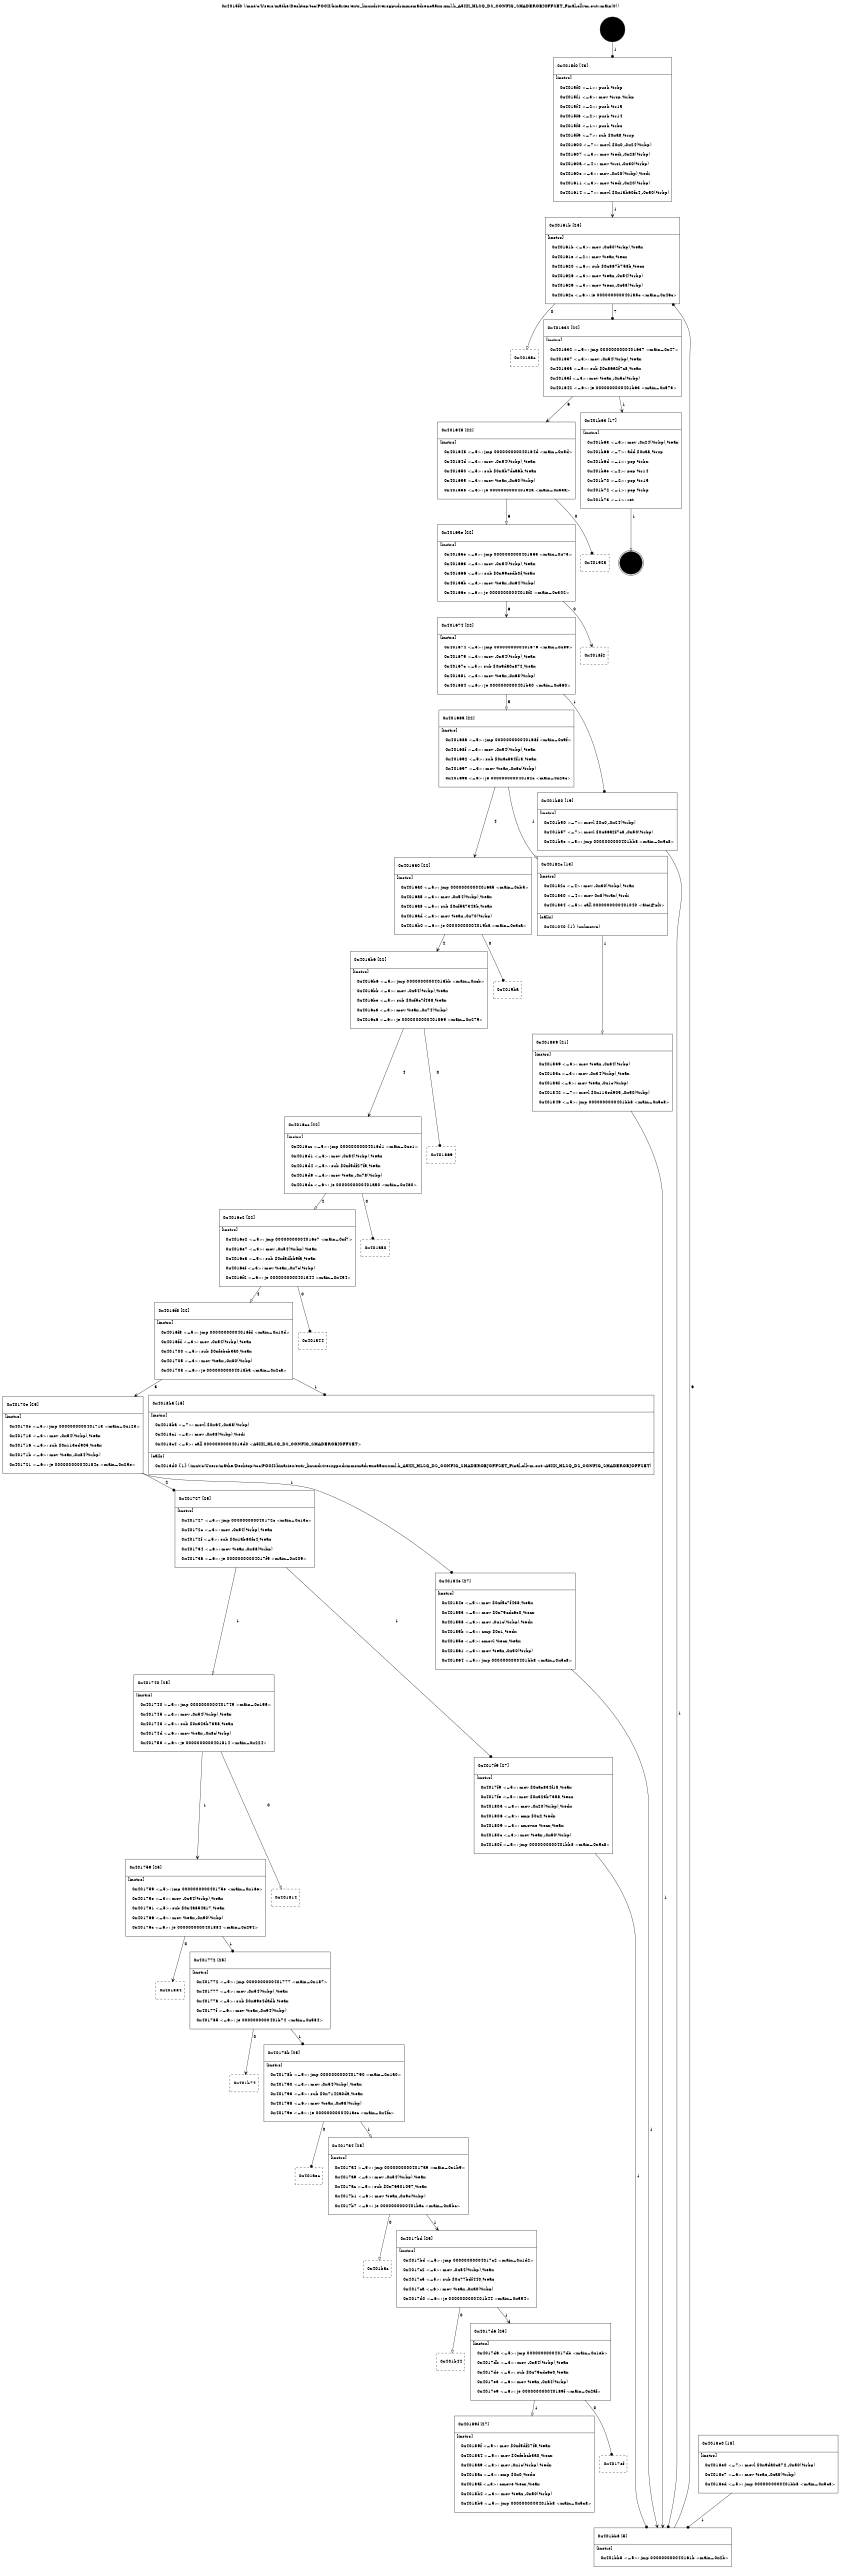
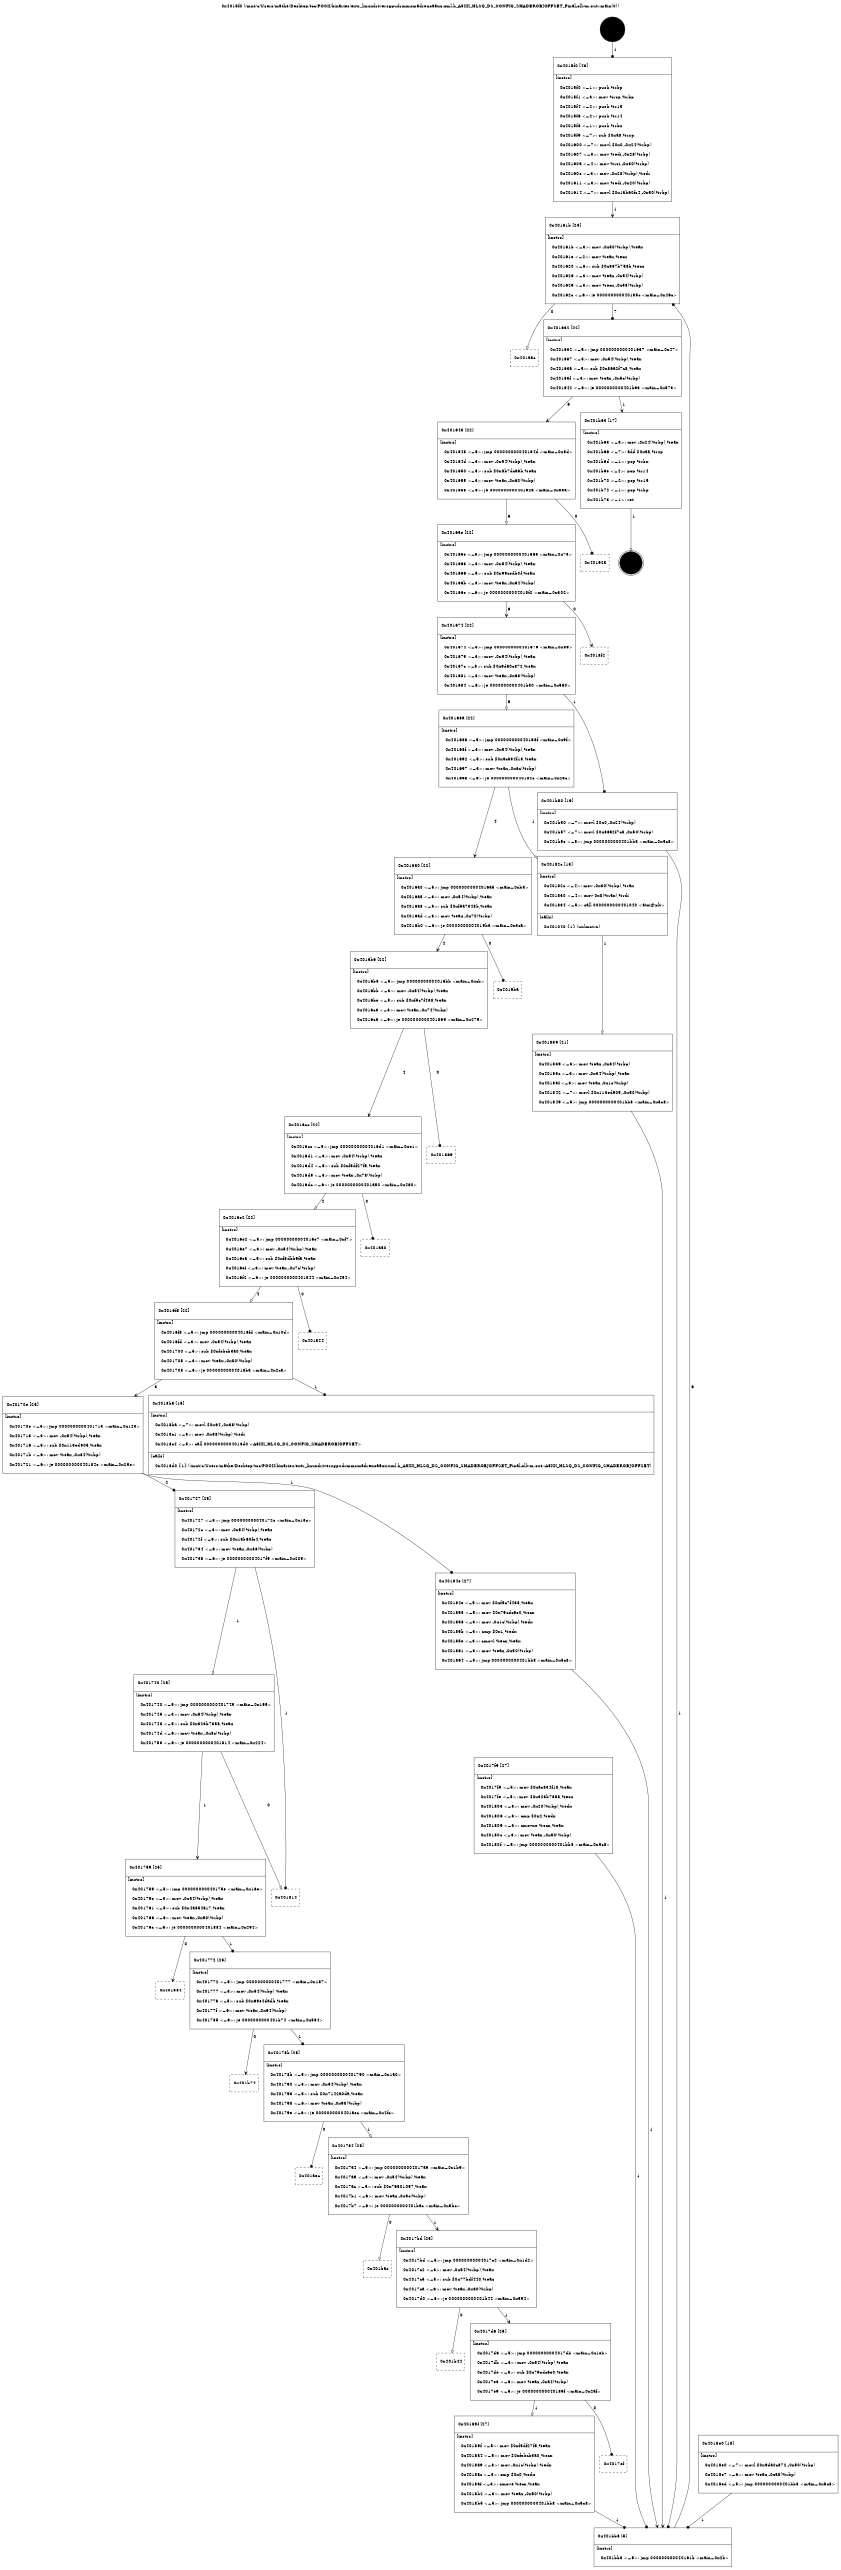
(388, 1661) -> (282, 1726)
none -> (609, 2519)
